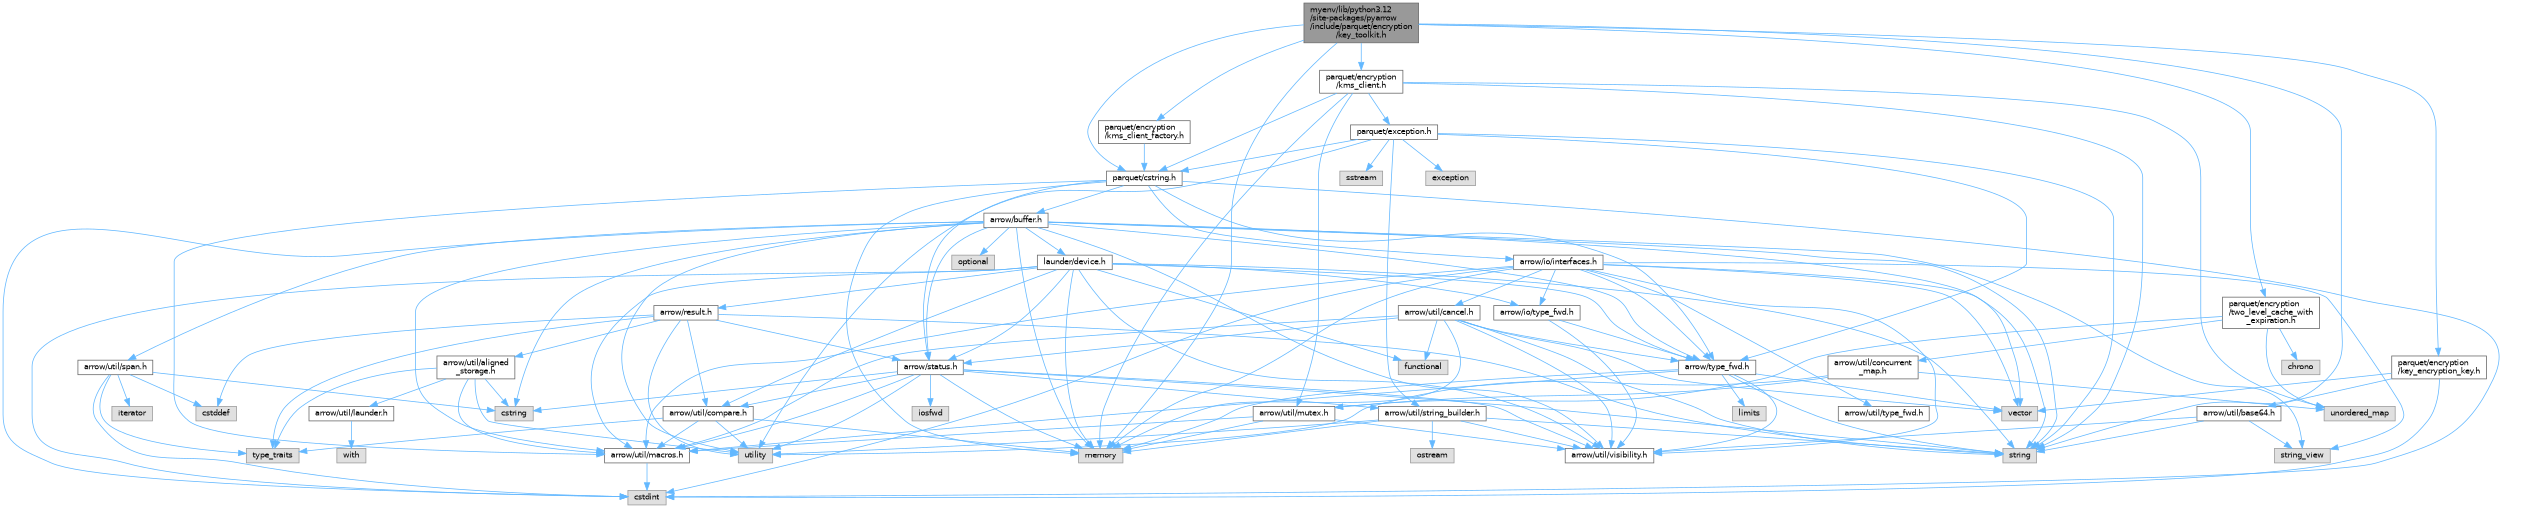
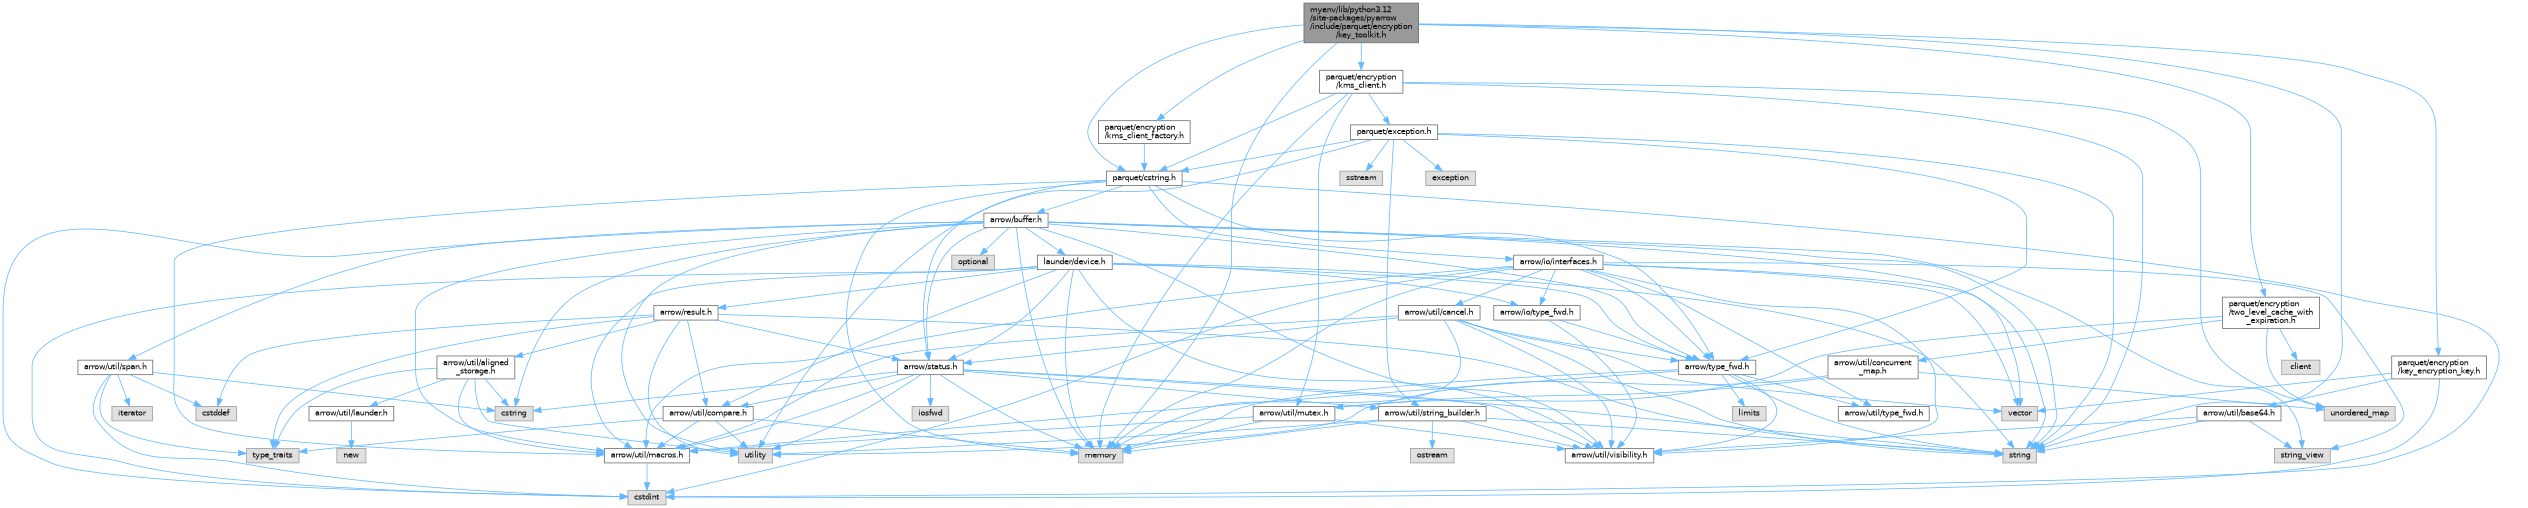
(1423, 367) -> none
(2301, 367) -> (2301, 367)
(1875, 391) -> (1791, 388)
(351, 456) -> (351, 456)
